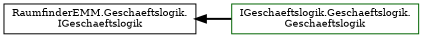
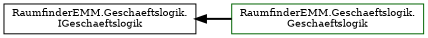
(325, 19) -> (328, 19)
